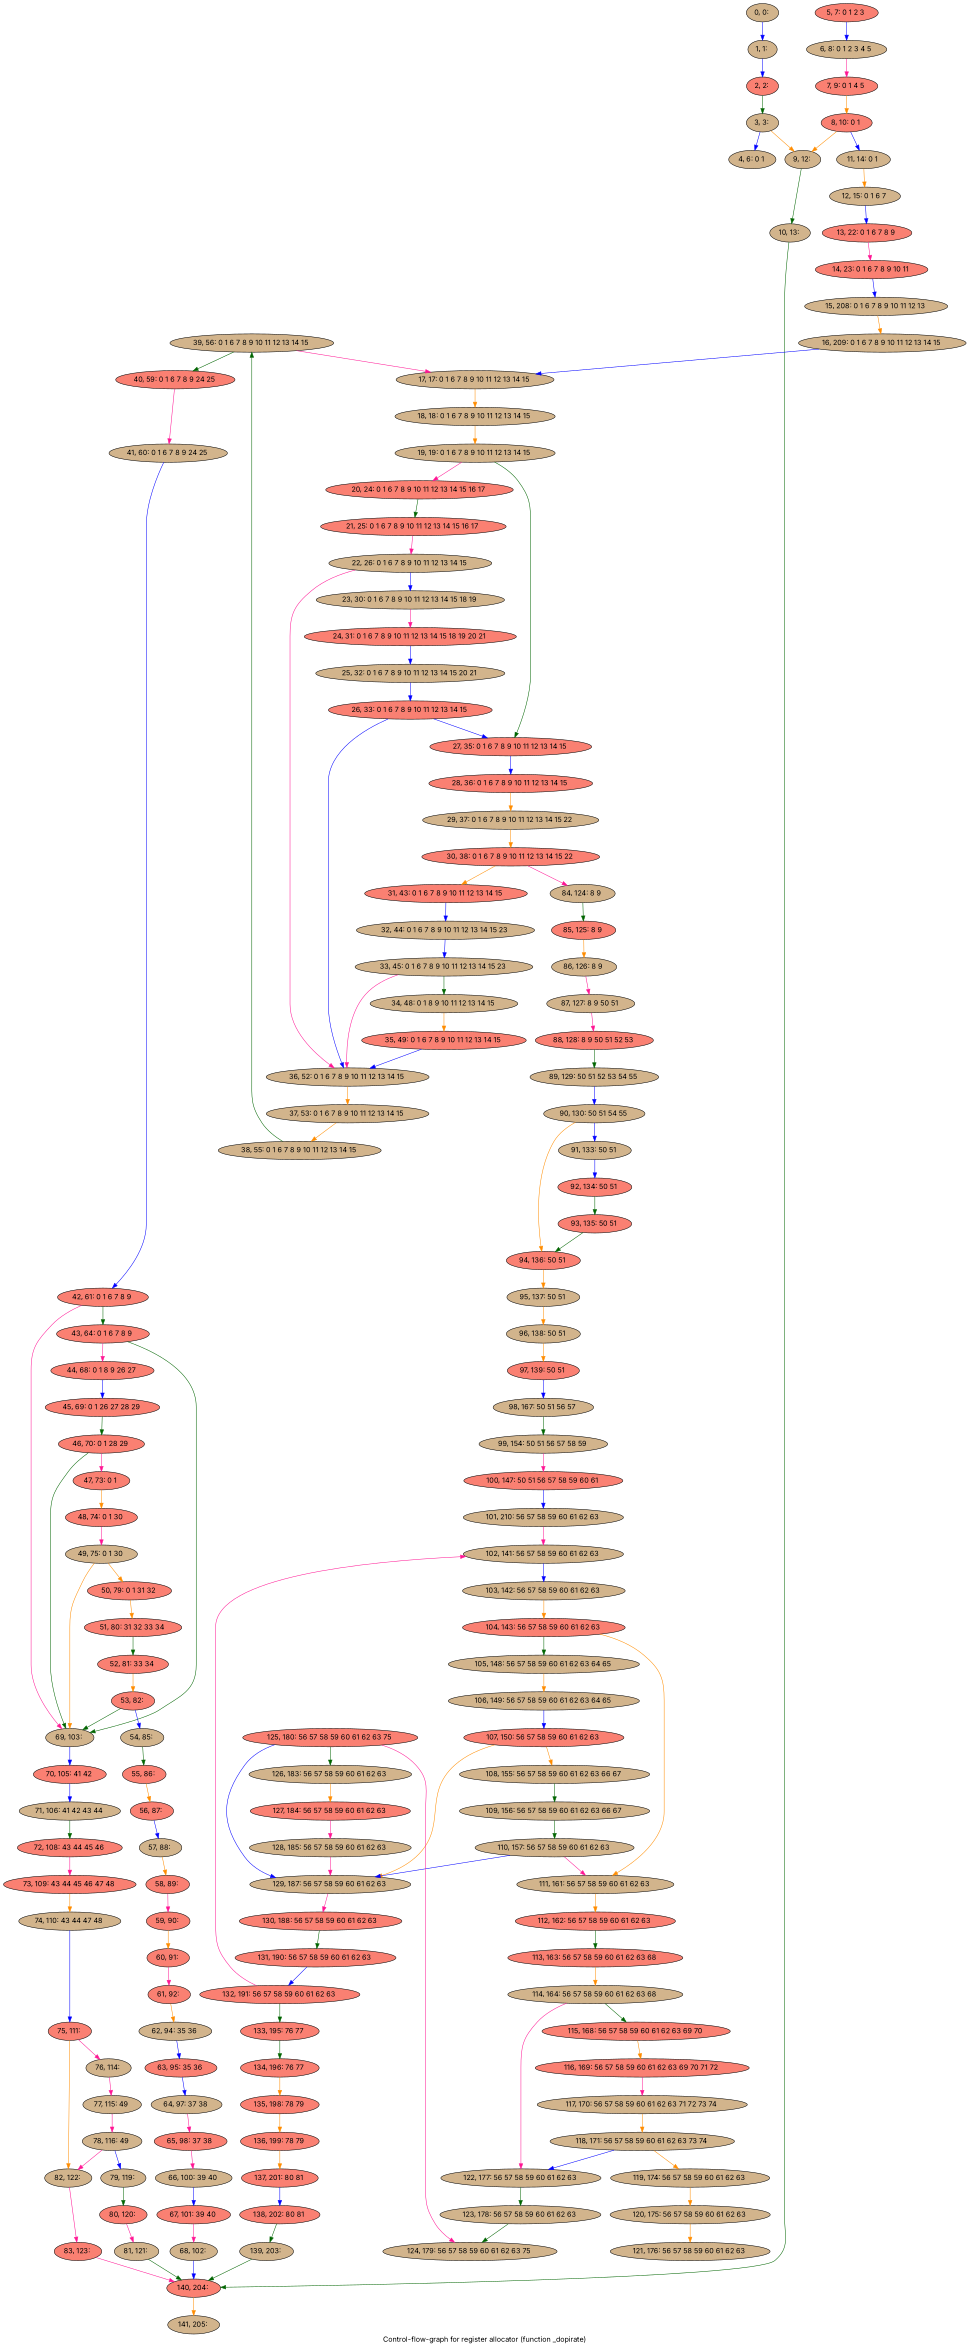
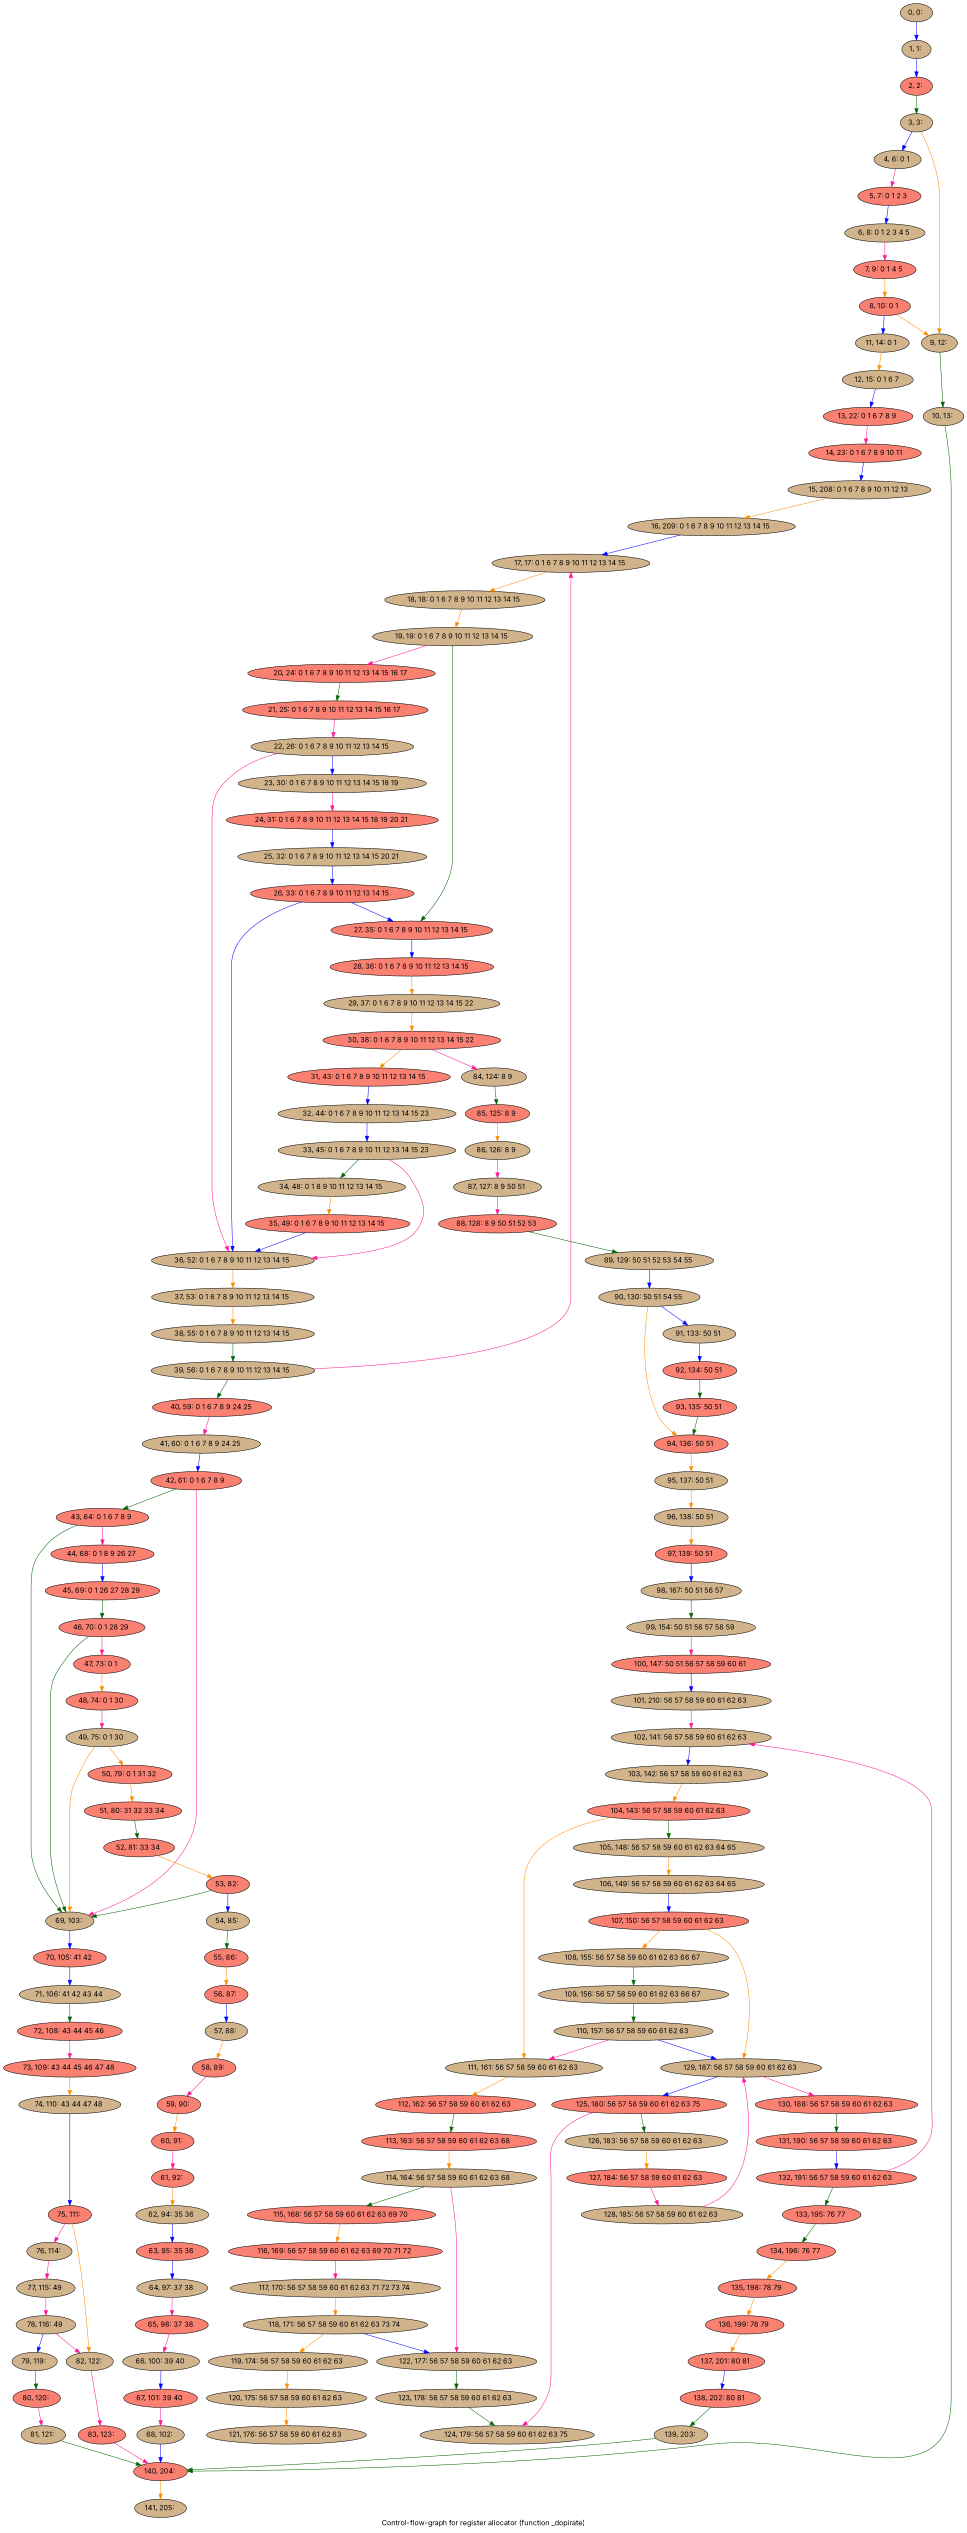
none -> (894, 175)
(227, 1809) -> (693, 2085)
